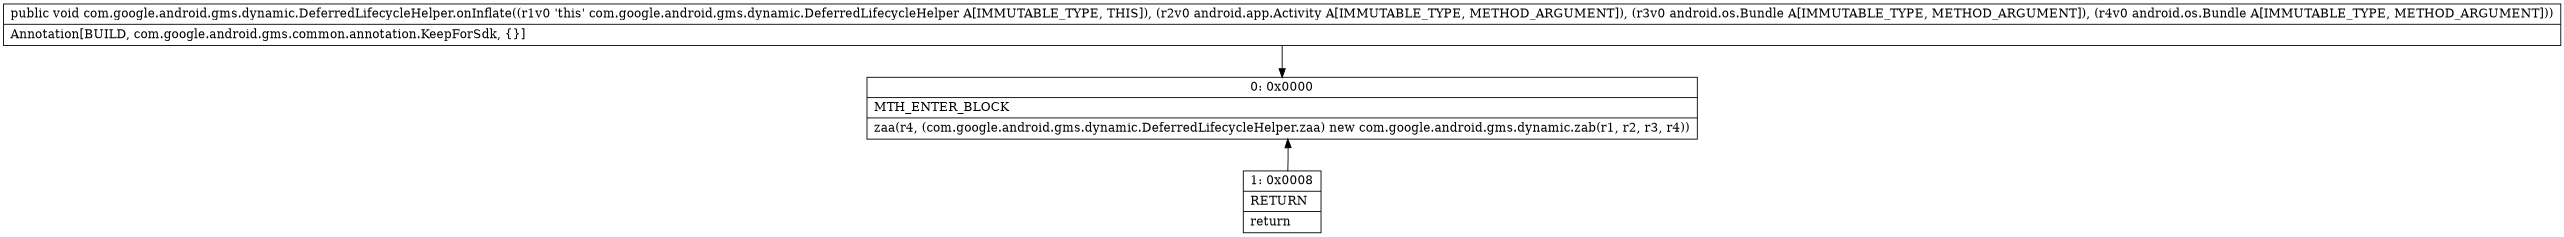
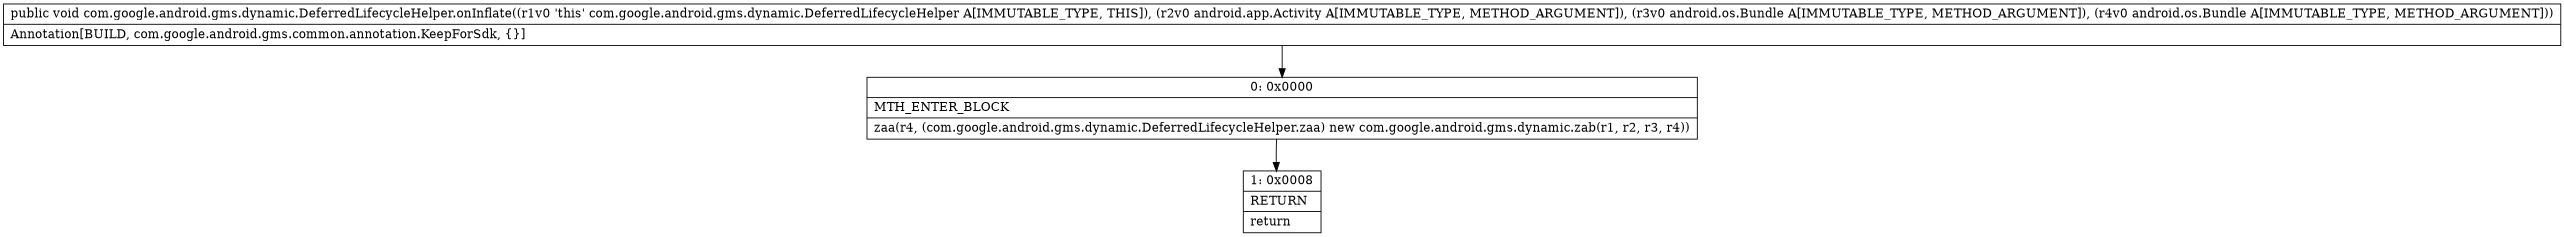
(1288, 160) -> (1276, 151)
